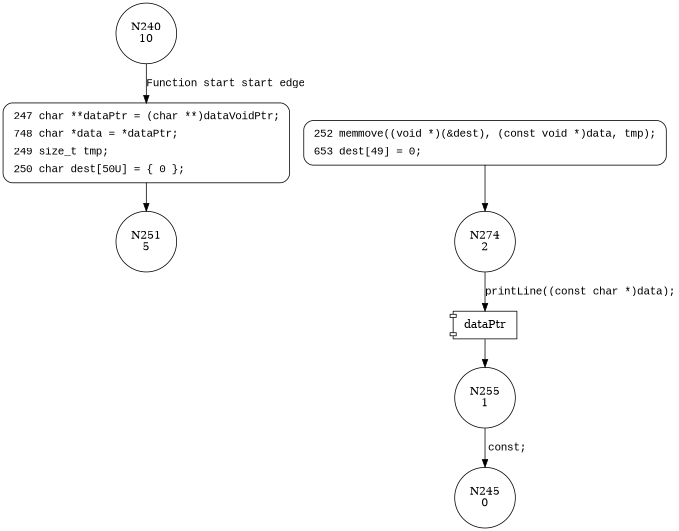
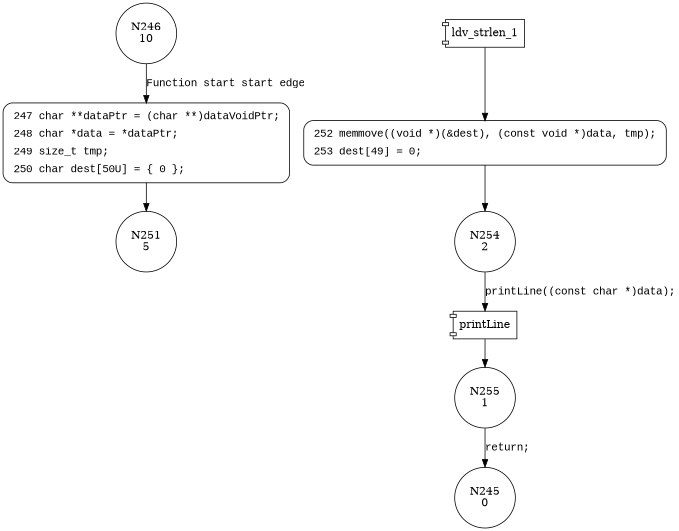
(146, 33) -> (146, 33)
none -> (485, 33)
(23, 134) -> (23, 134)
(323, 151) -> (323, 151)
(485, 242) -> (485, 242)
(485, 325) -> (485, 325)
(507, 448) -> (507, 448)
